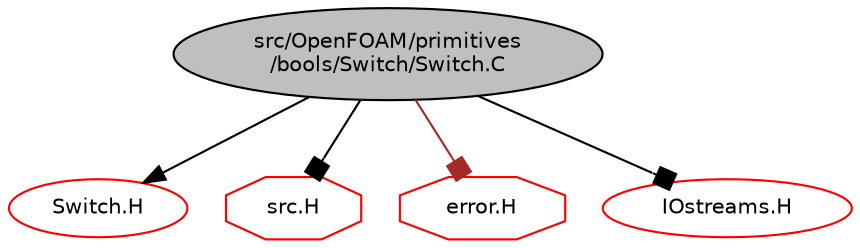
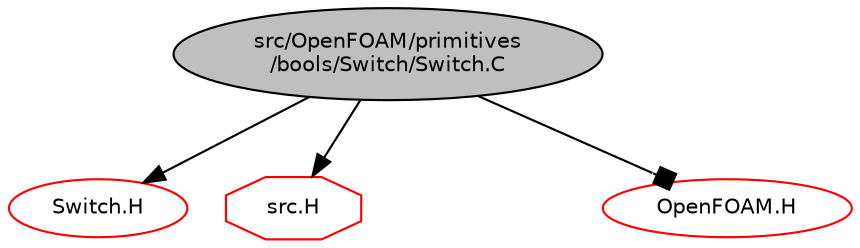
(342, 129) -> (342, 129)
(483, 208) -> none
(727, 208) -> (727, 208)
